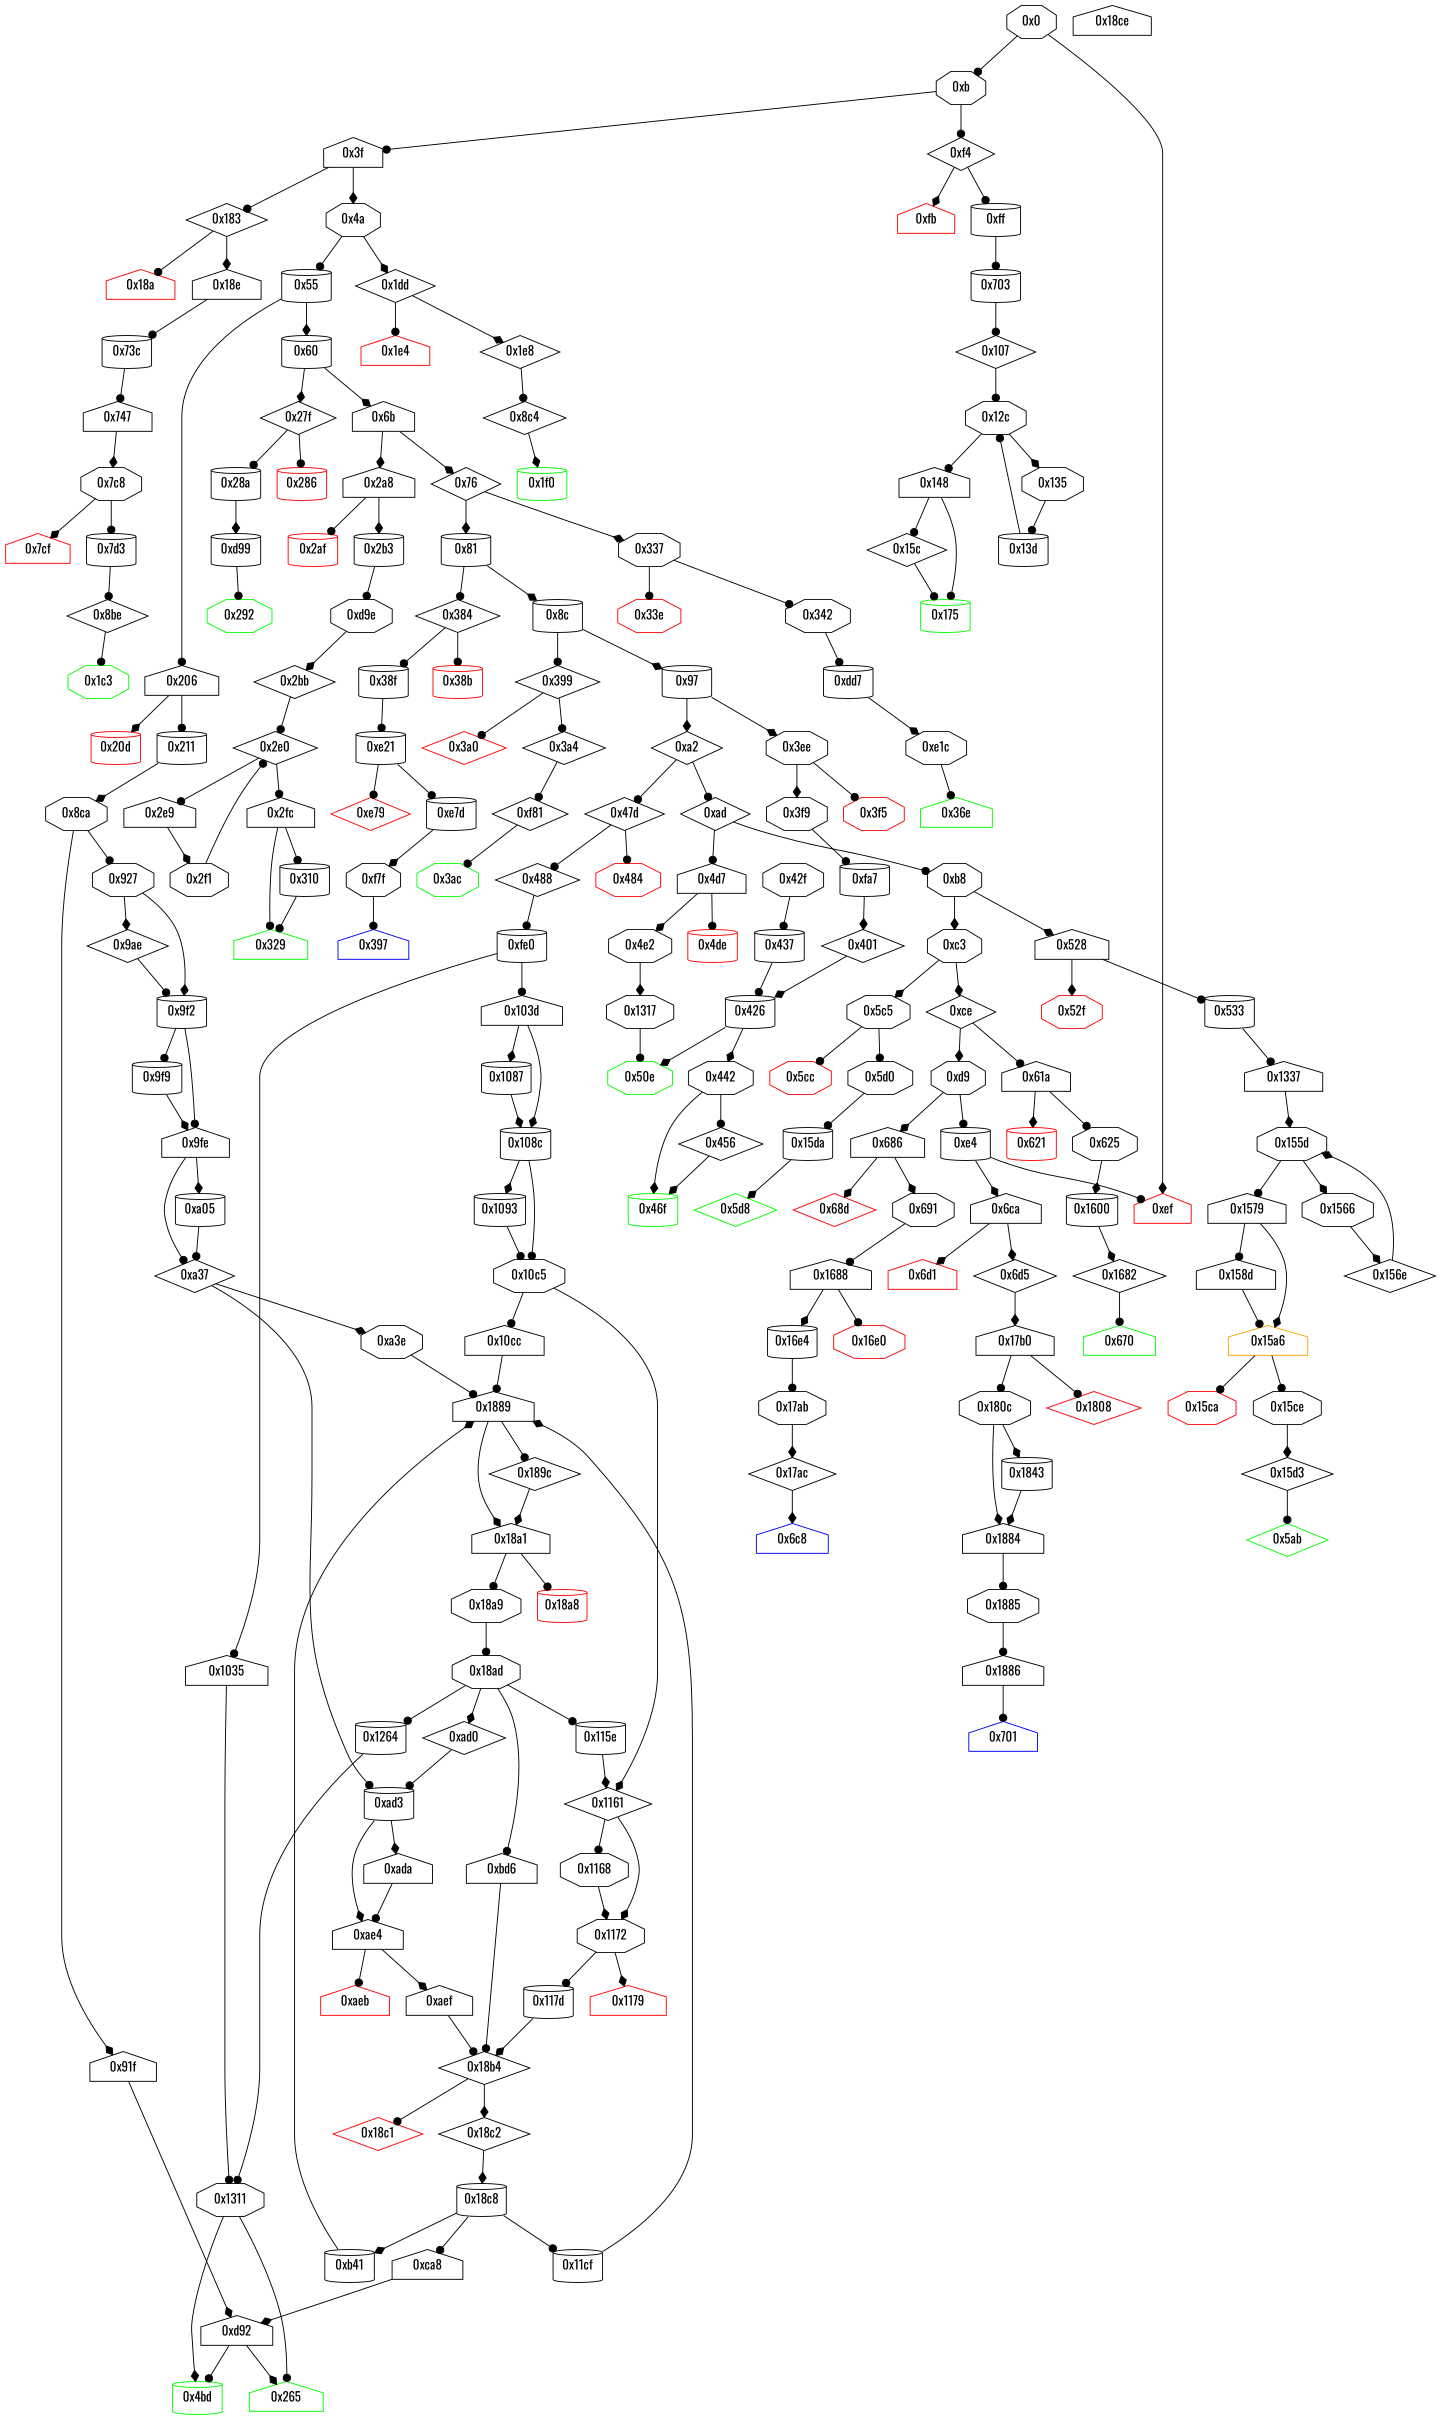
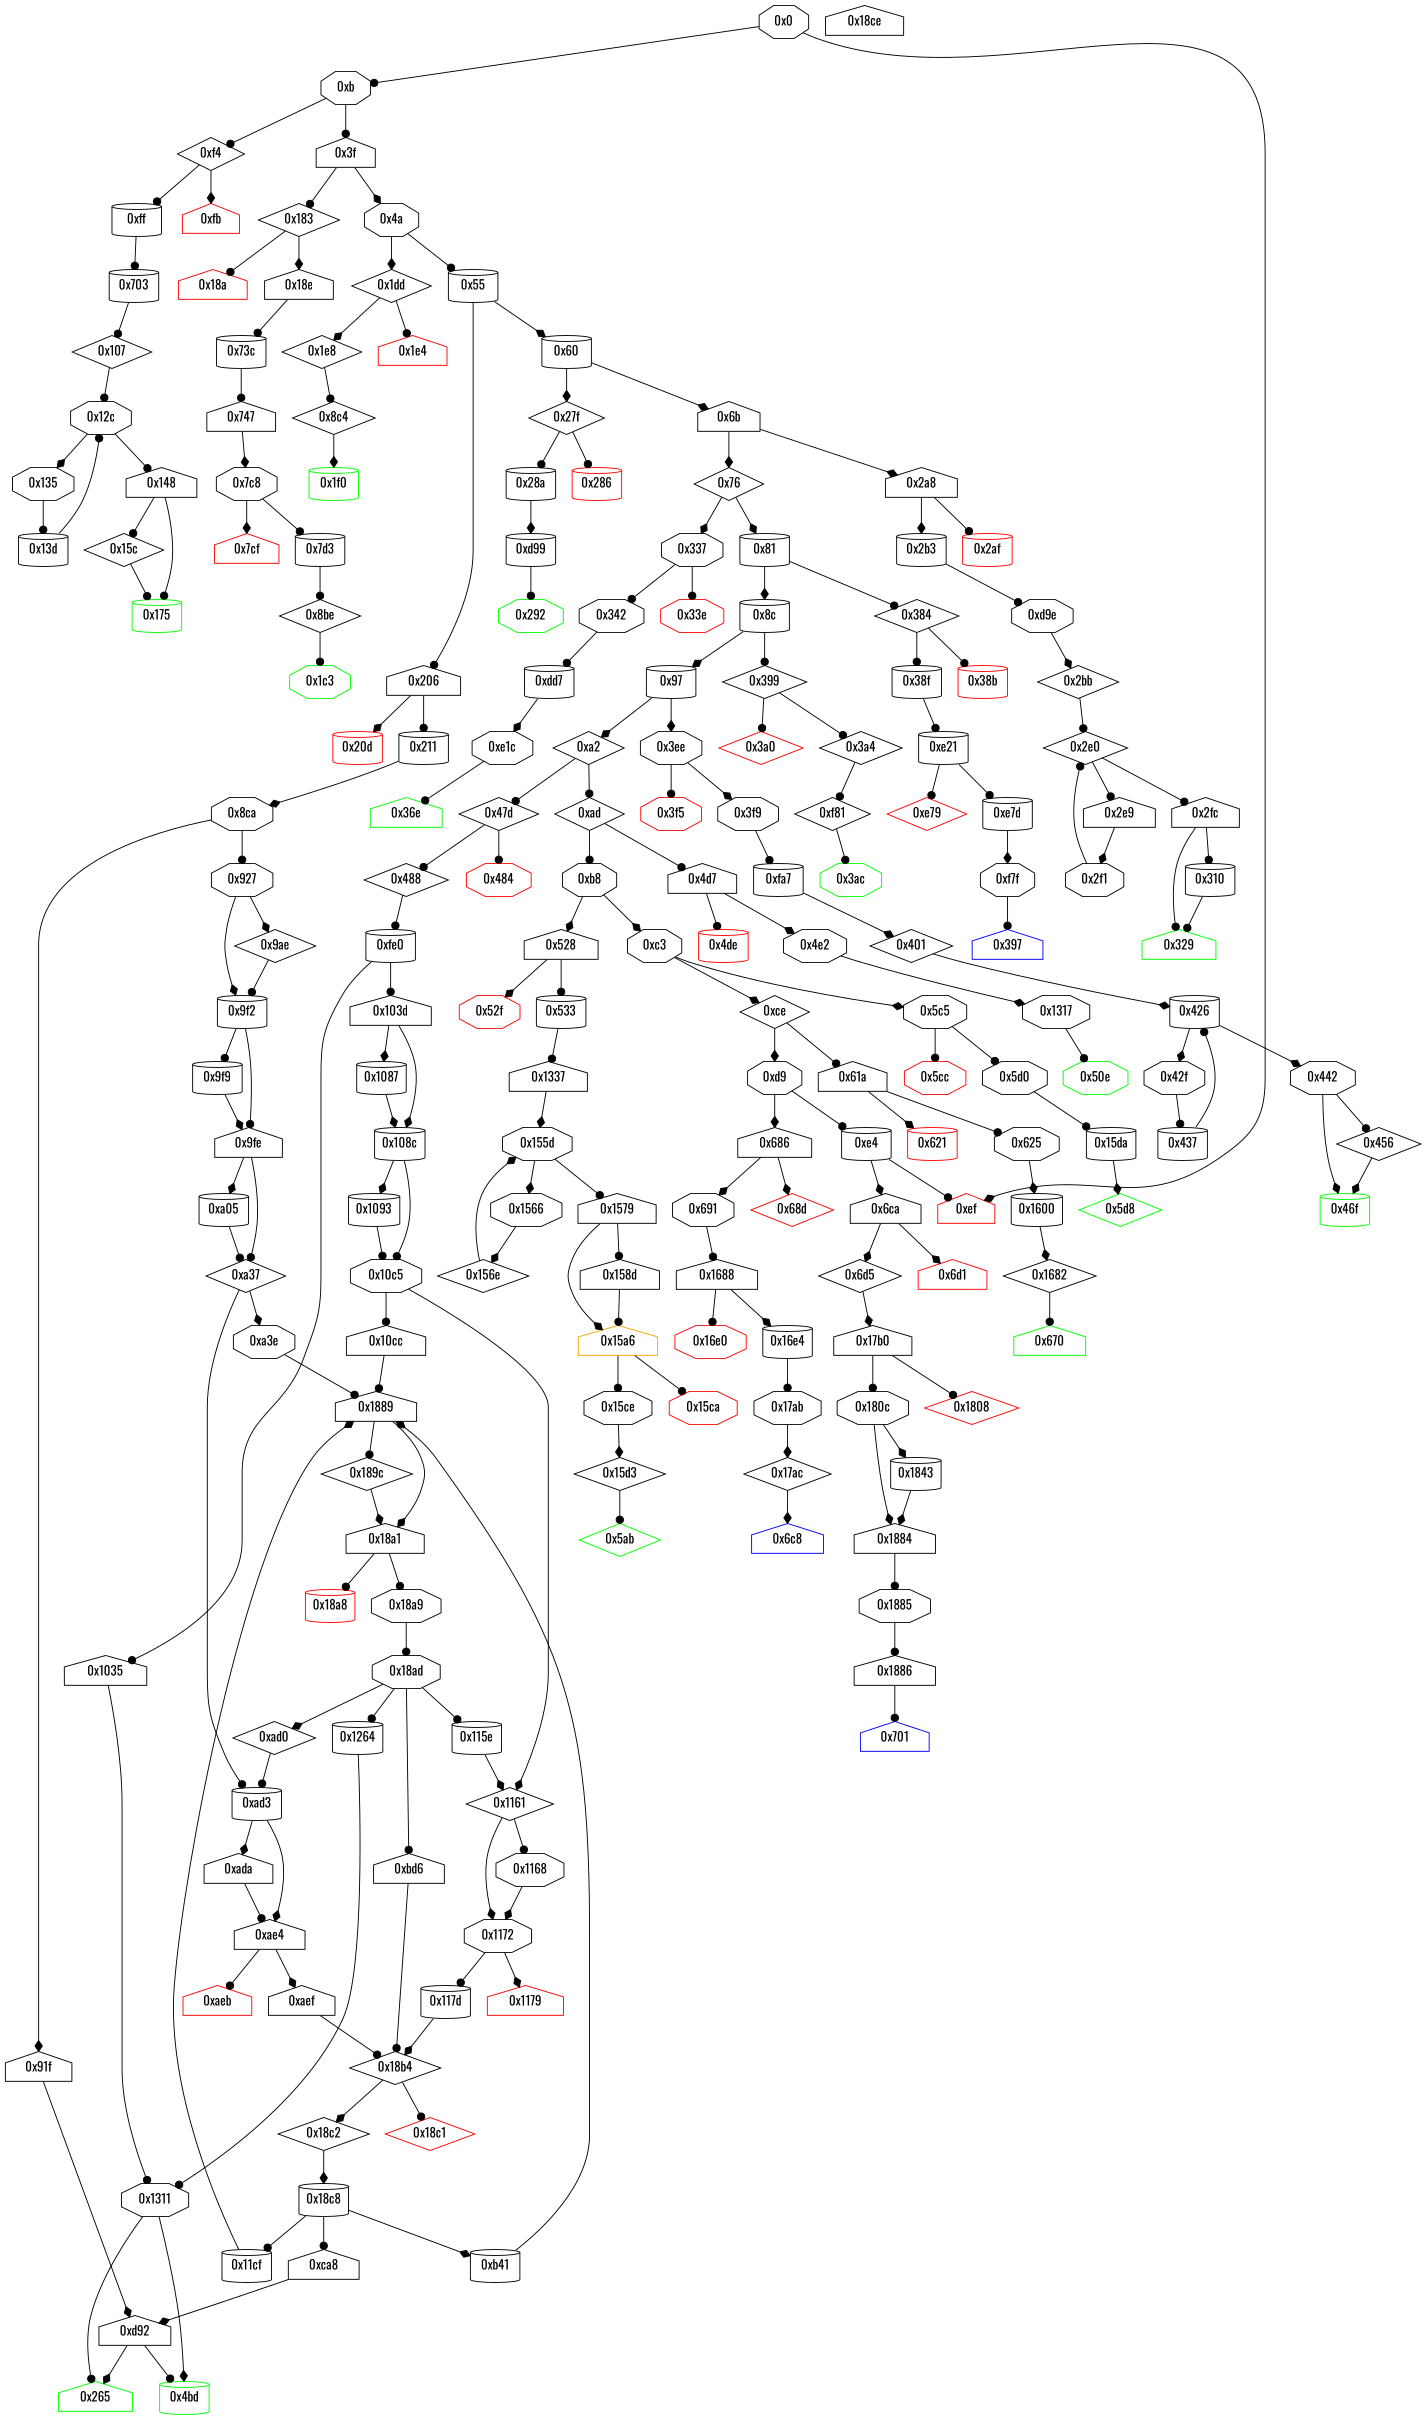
(698, 1043) -> (1186, 1040)
